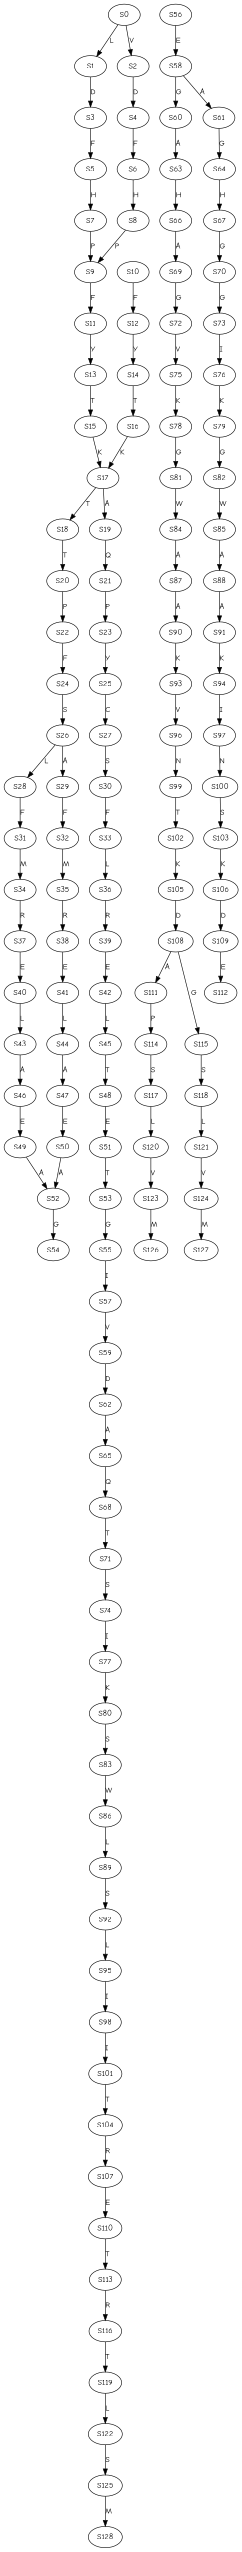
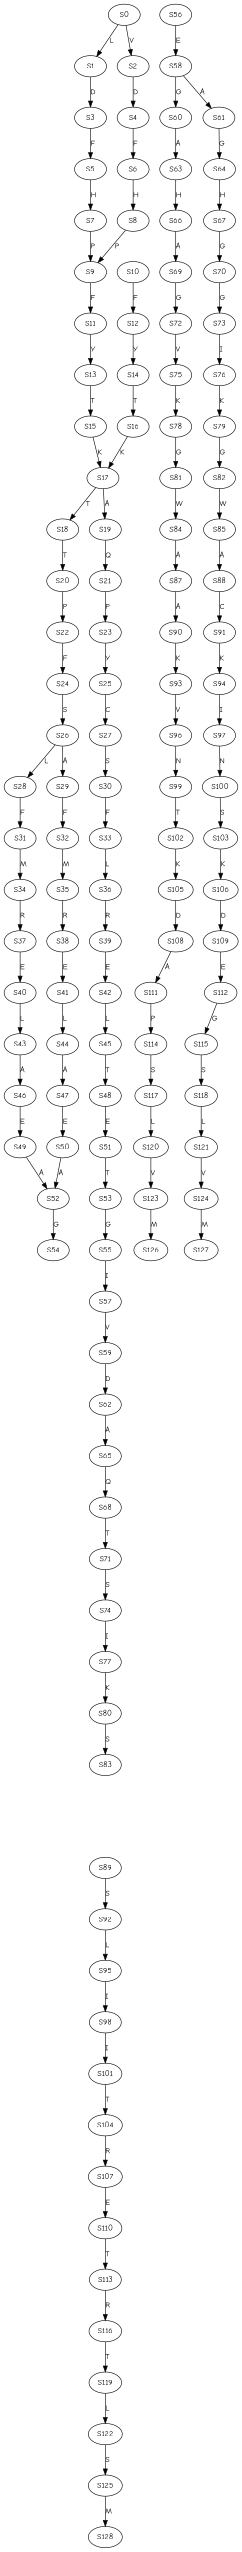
(222, 607) -> (222, 607)
(188, 990) -> (212, 1016)
(105, 1816) -> none
